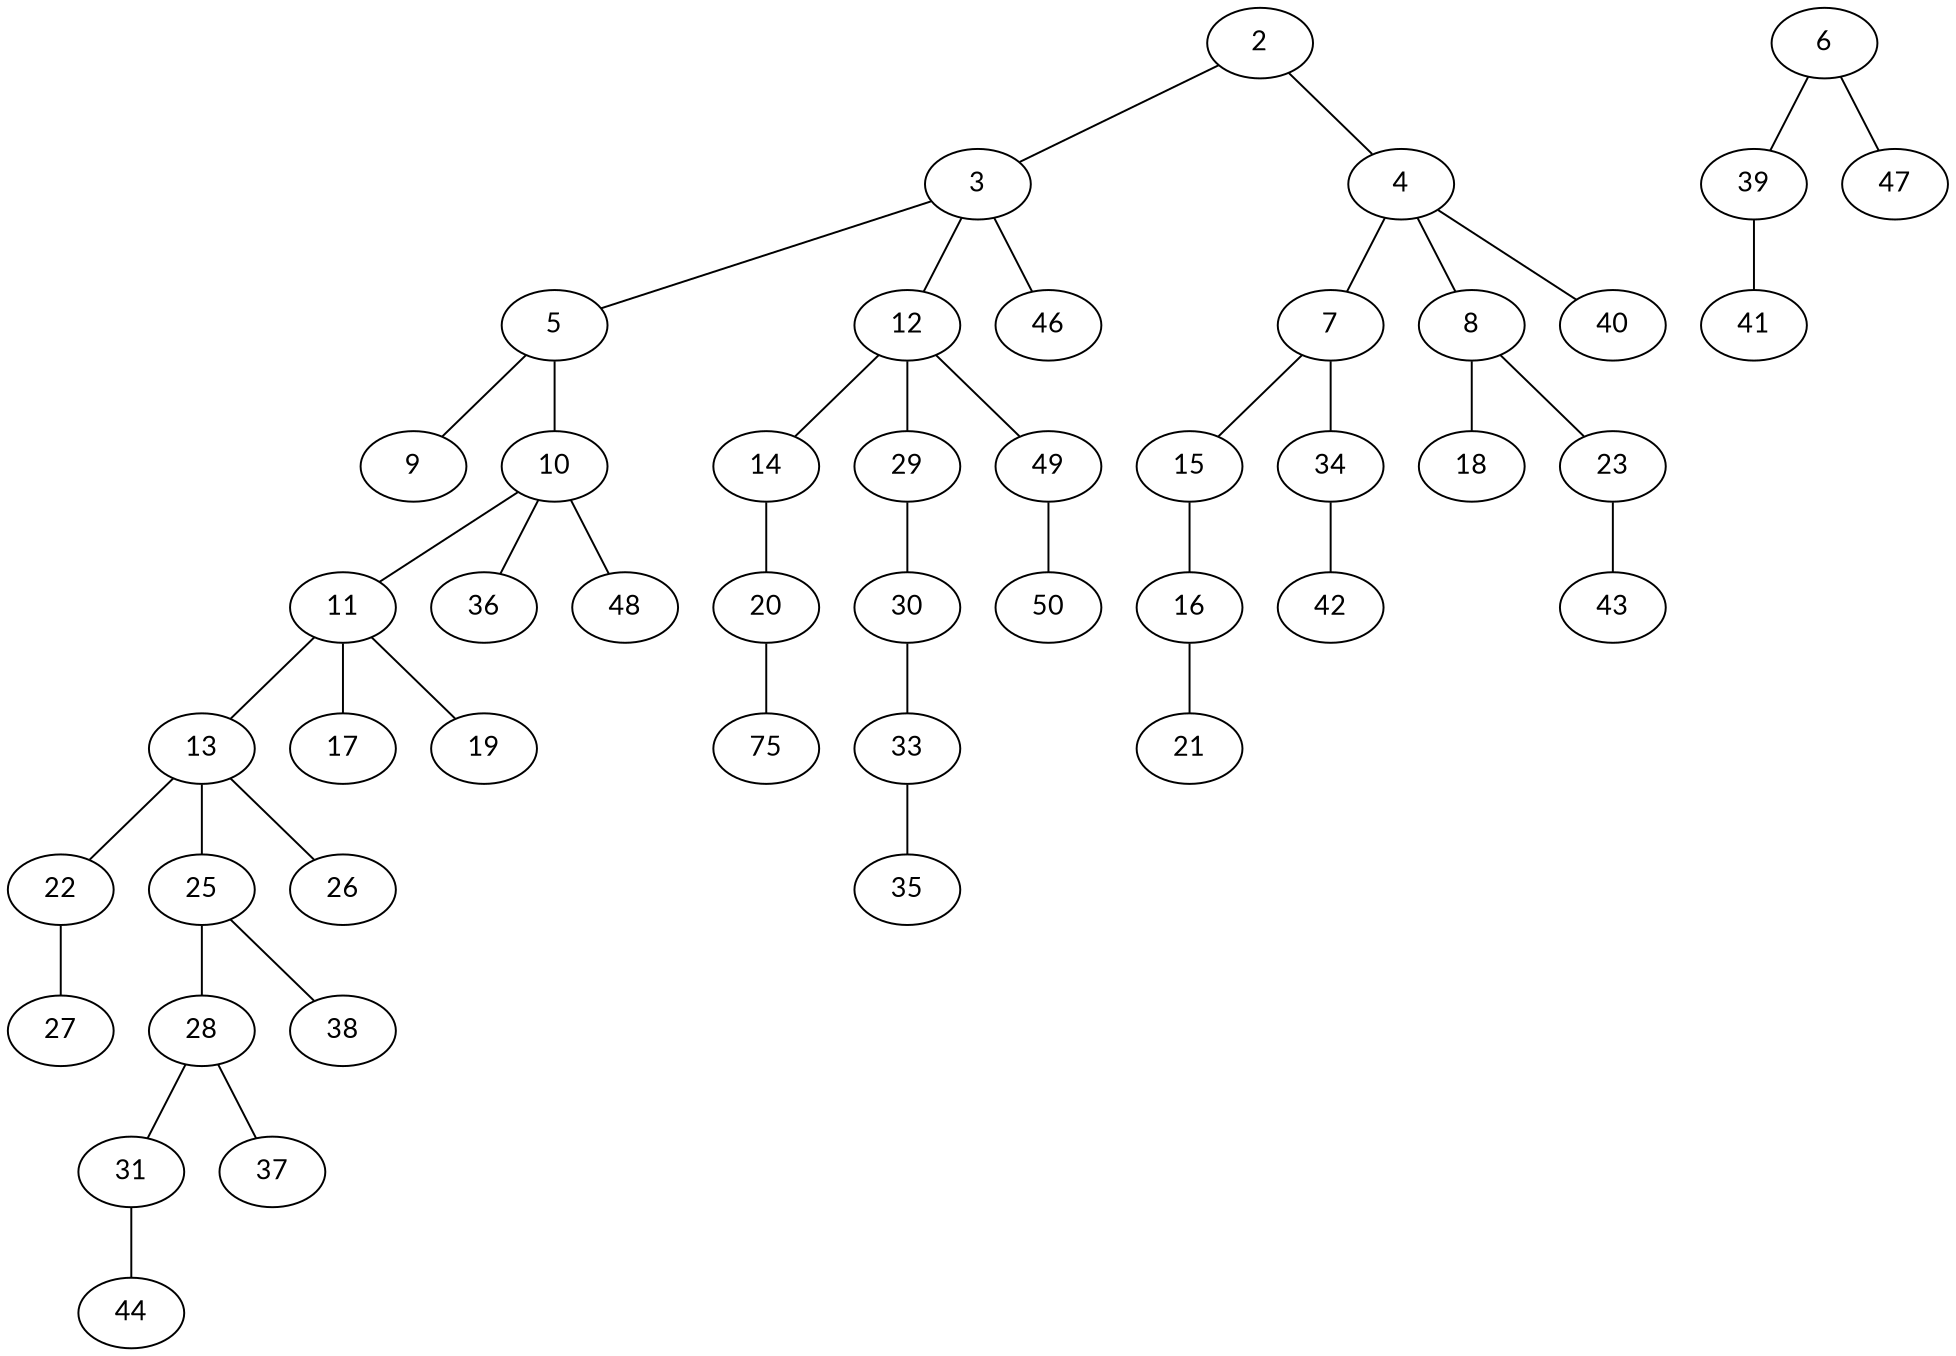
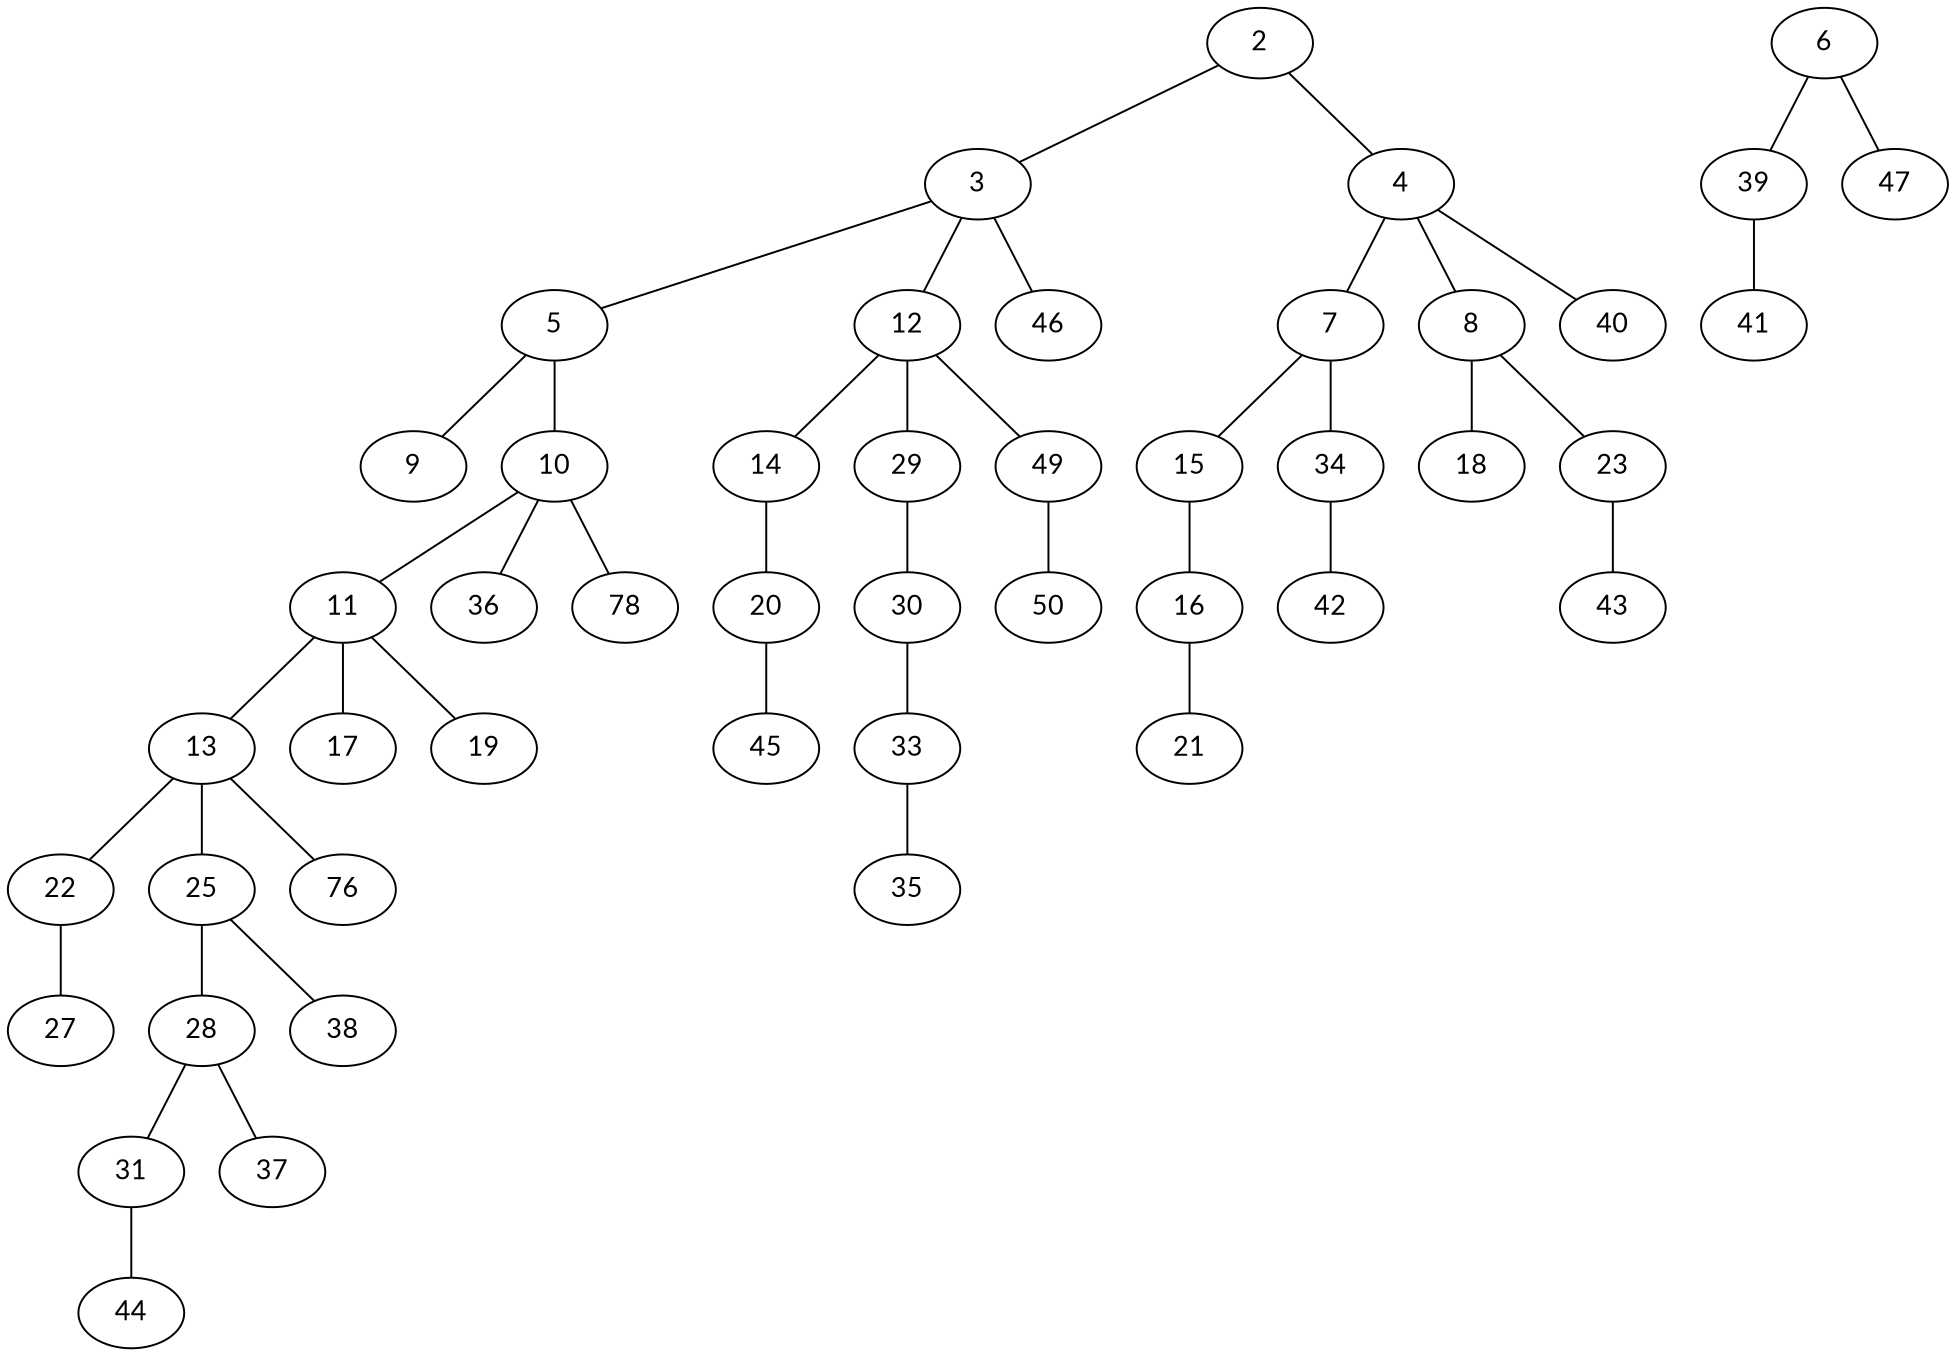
(625, 608) -> (625, 608)
(766, 749) -> (766, 749)
(343, 890) -> (343, 890)
